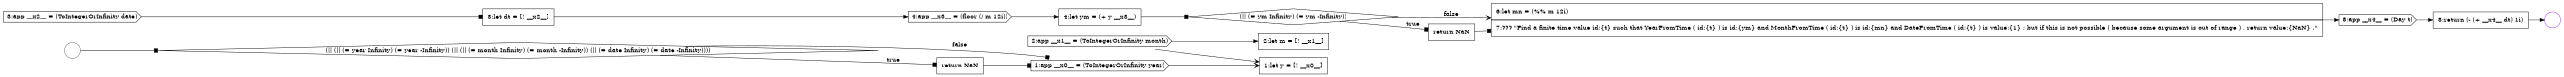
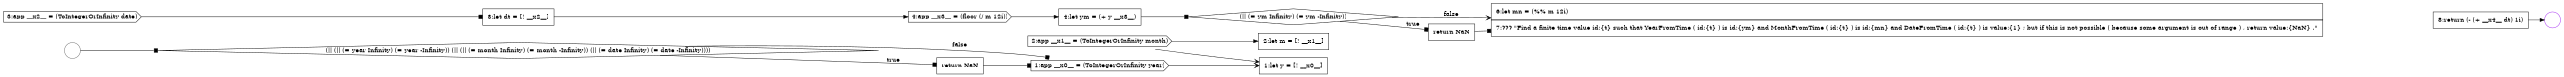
(2378, 20) -> none
